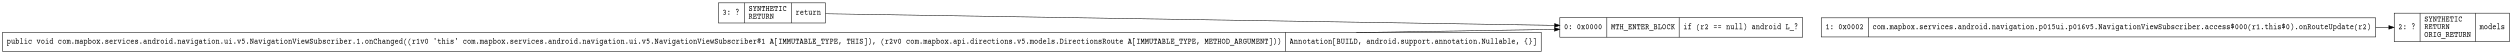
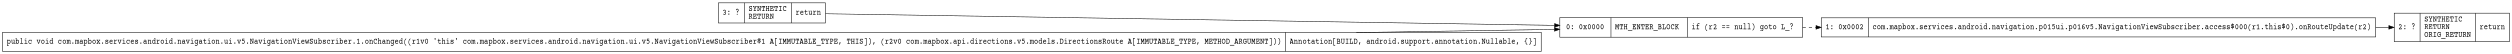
(1741, 27) -> (1743, 27)
none -> (1809, 27)
(2492, 27) -> (2492, 27)
